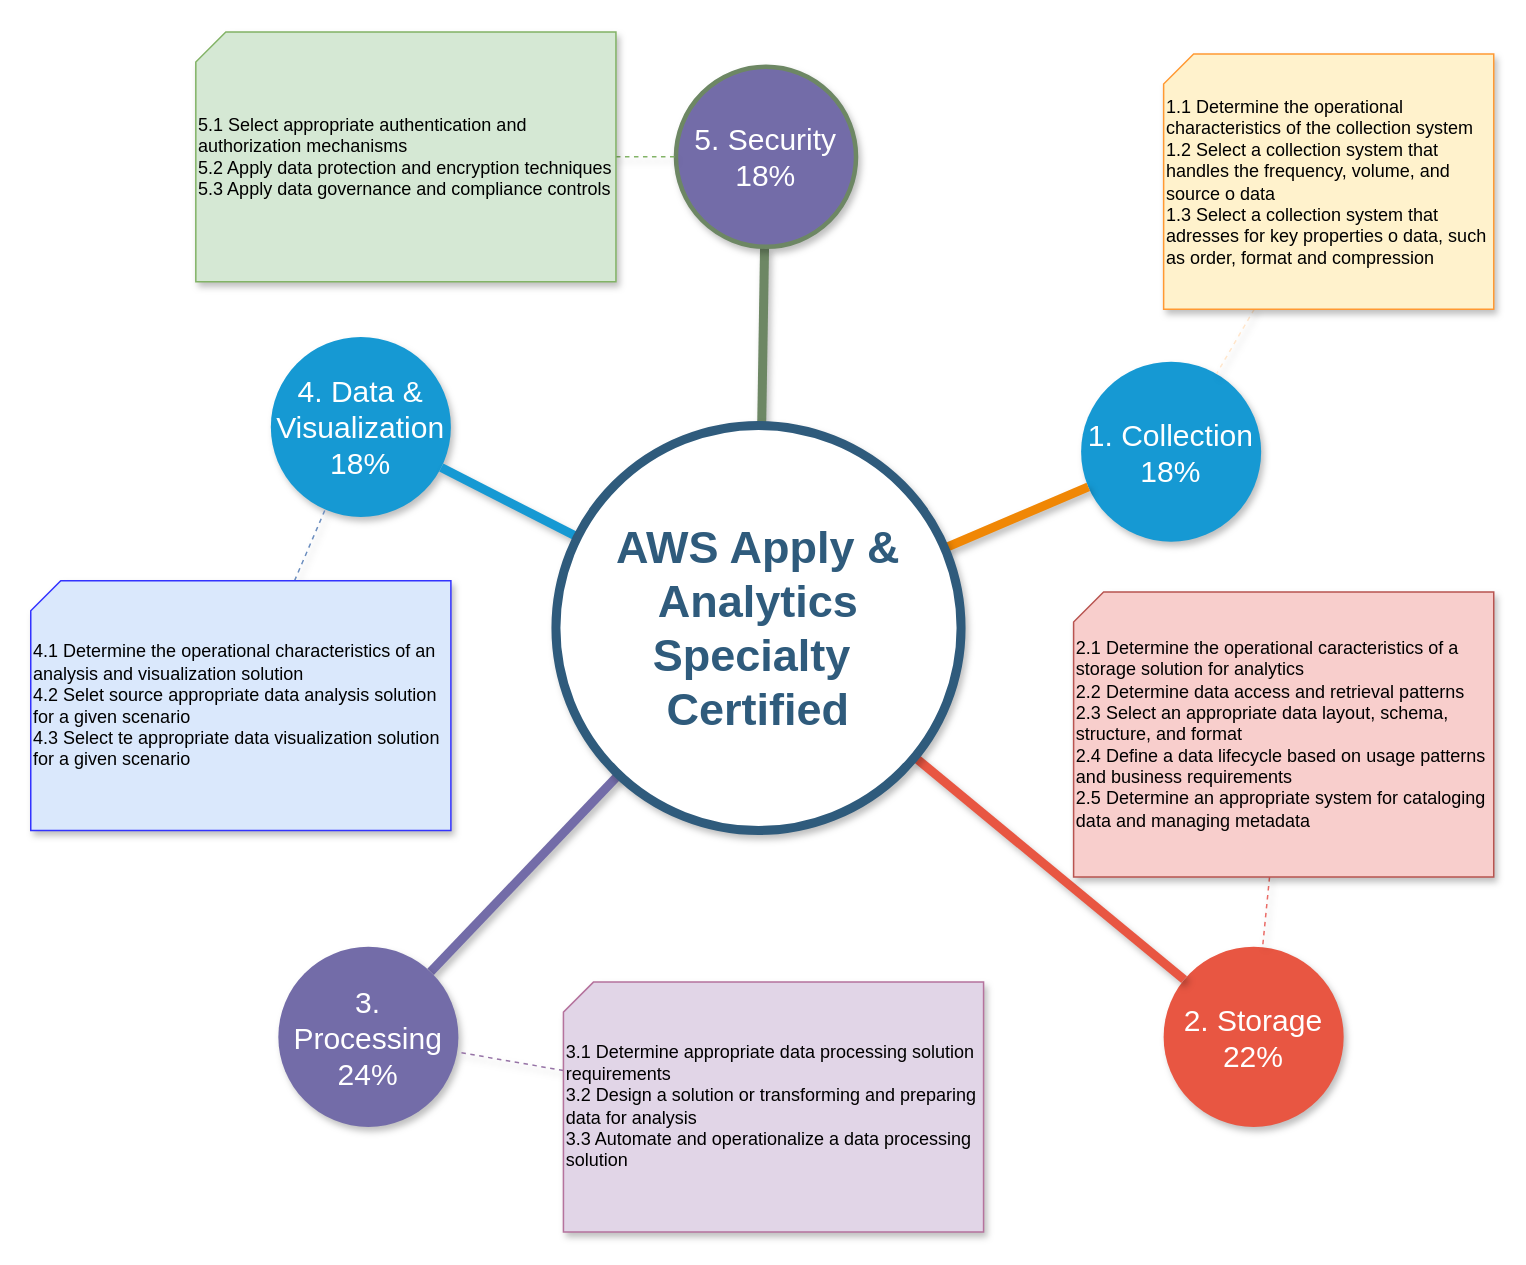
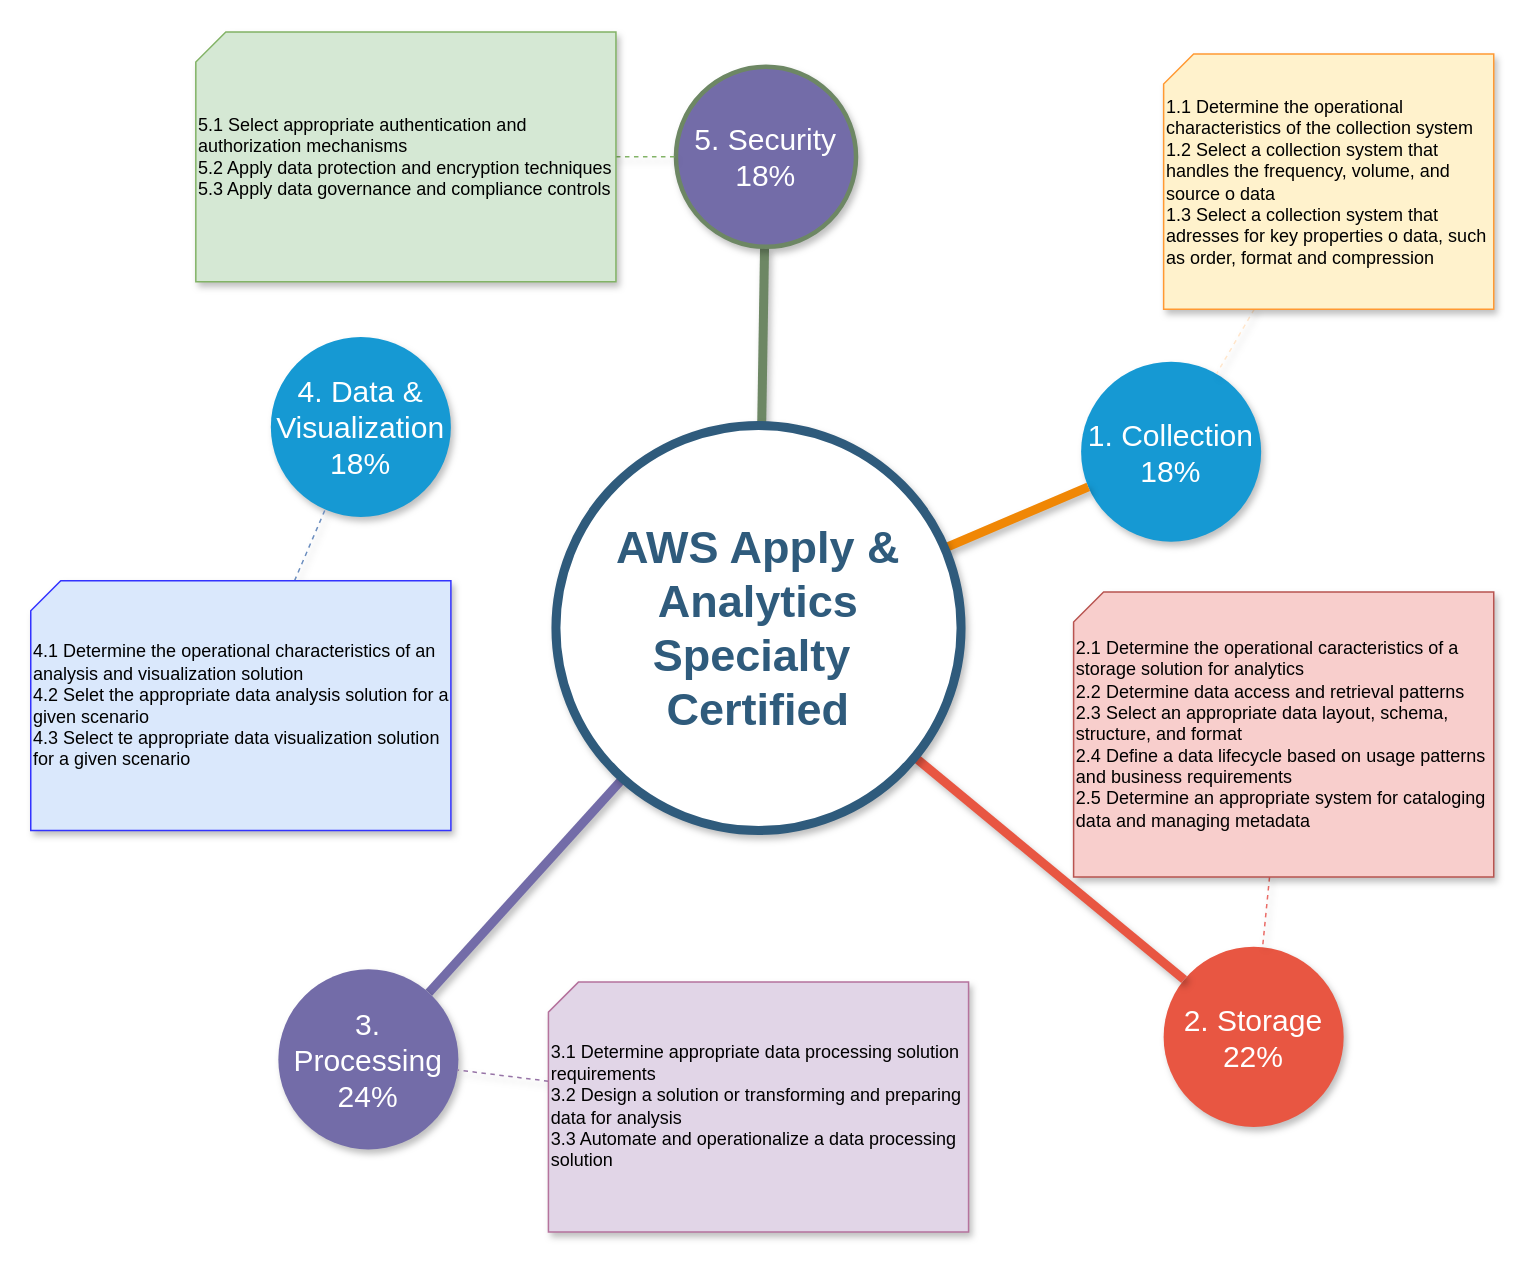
(508, 502) -> none
(242, 706) -> (242, 706)
(368, 1037) -> (368, 1059)
(773, 1107) -> (758, 1107)
